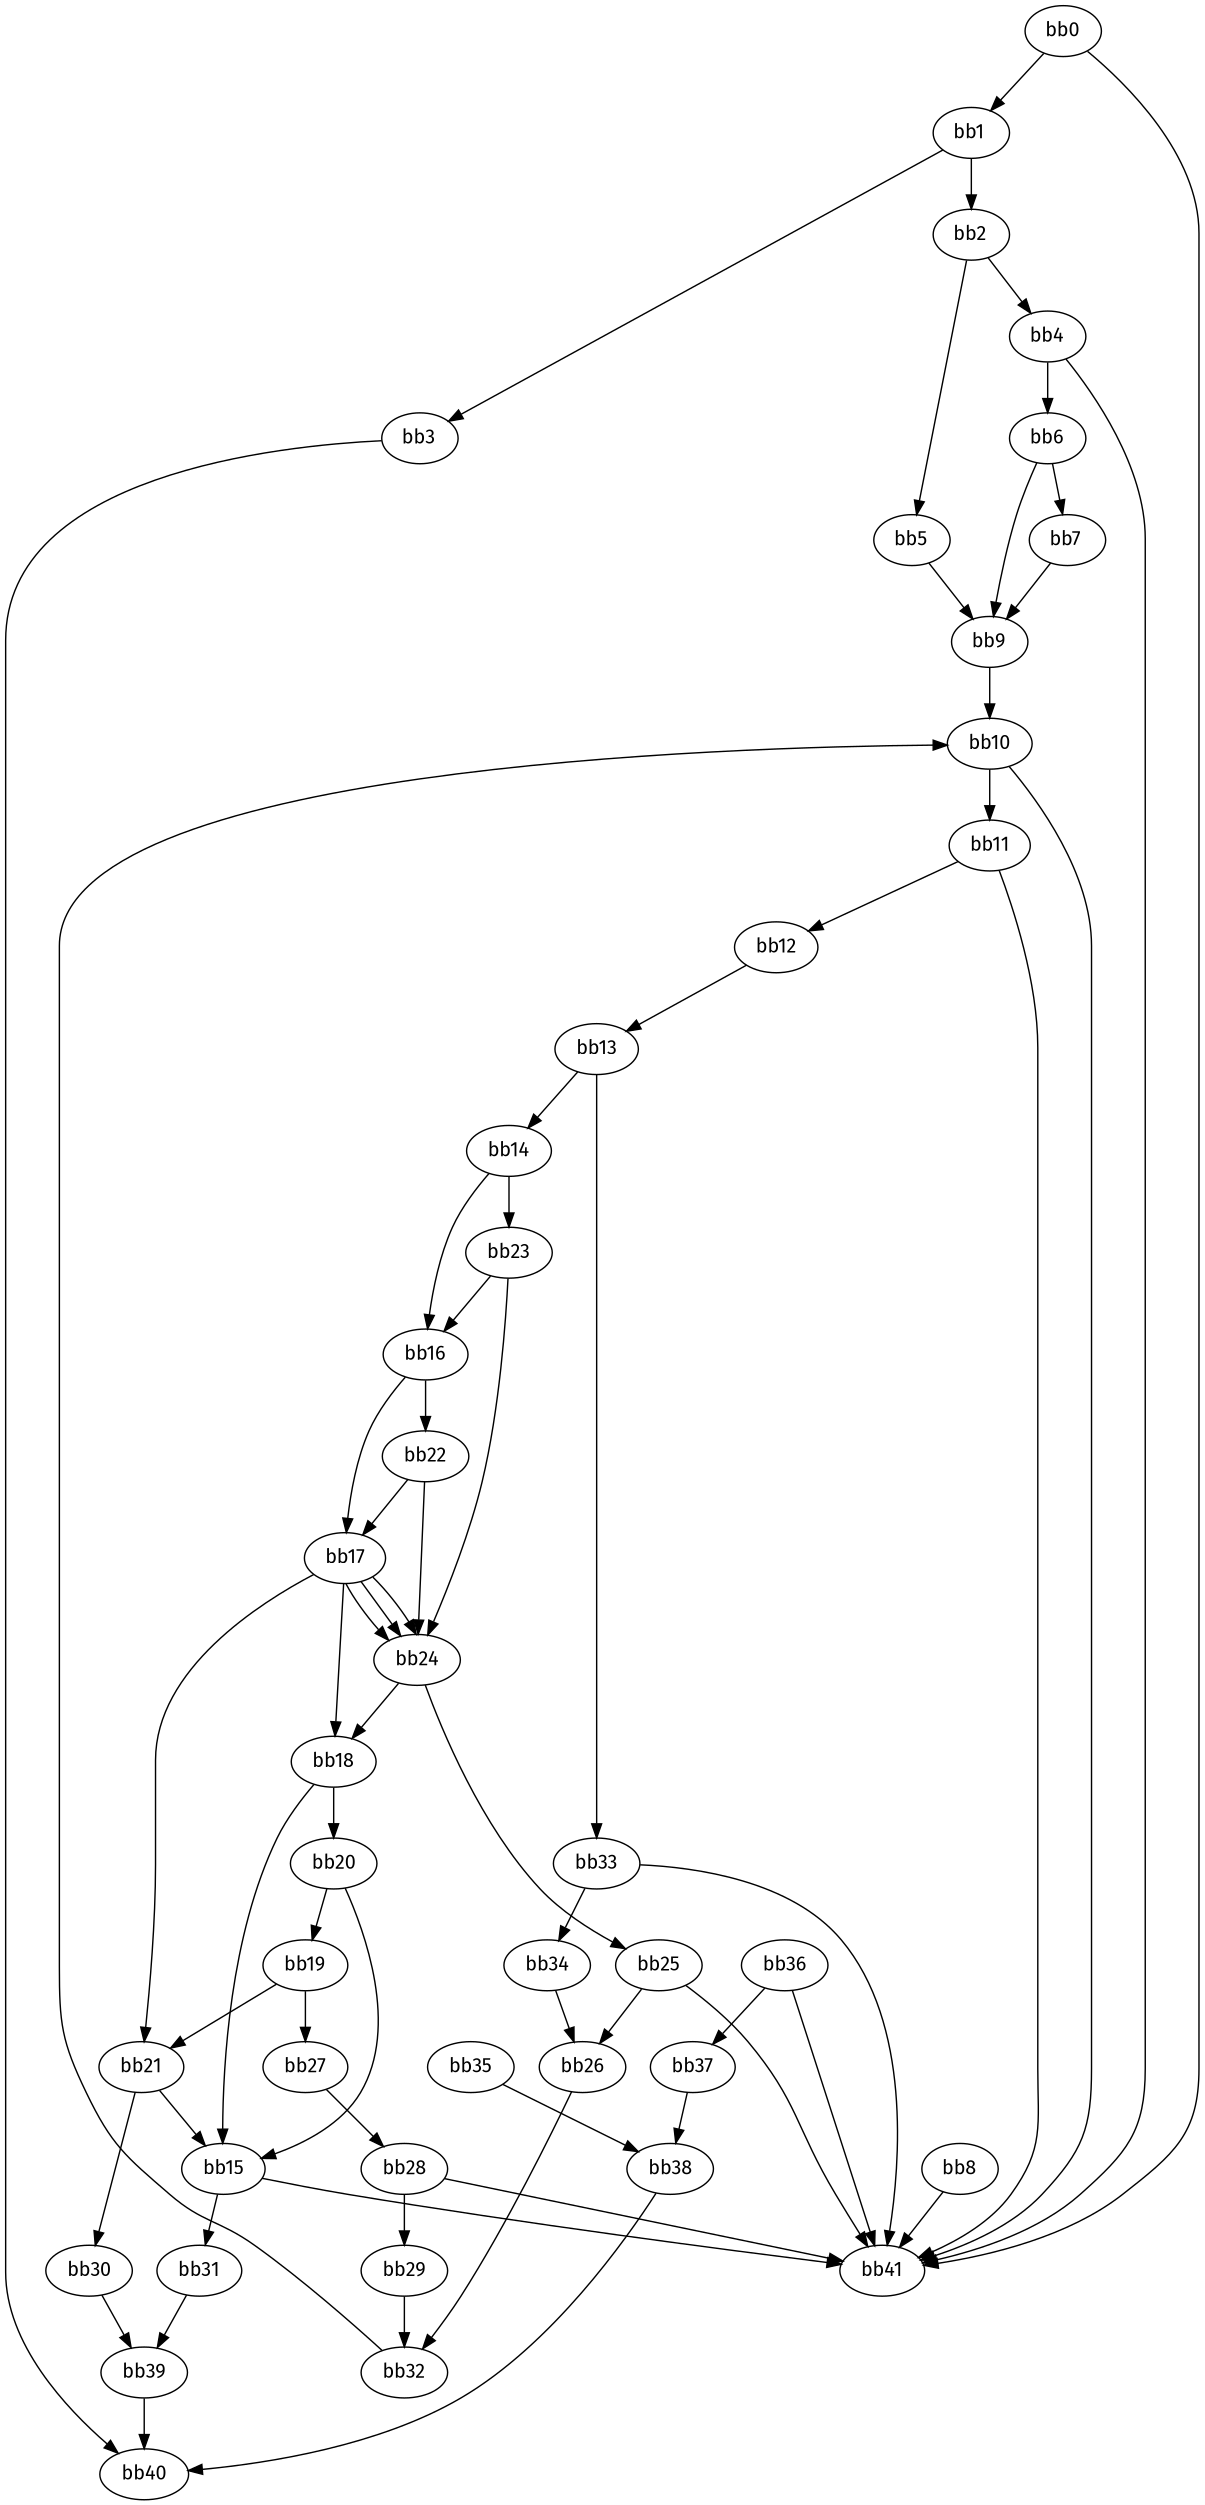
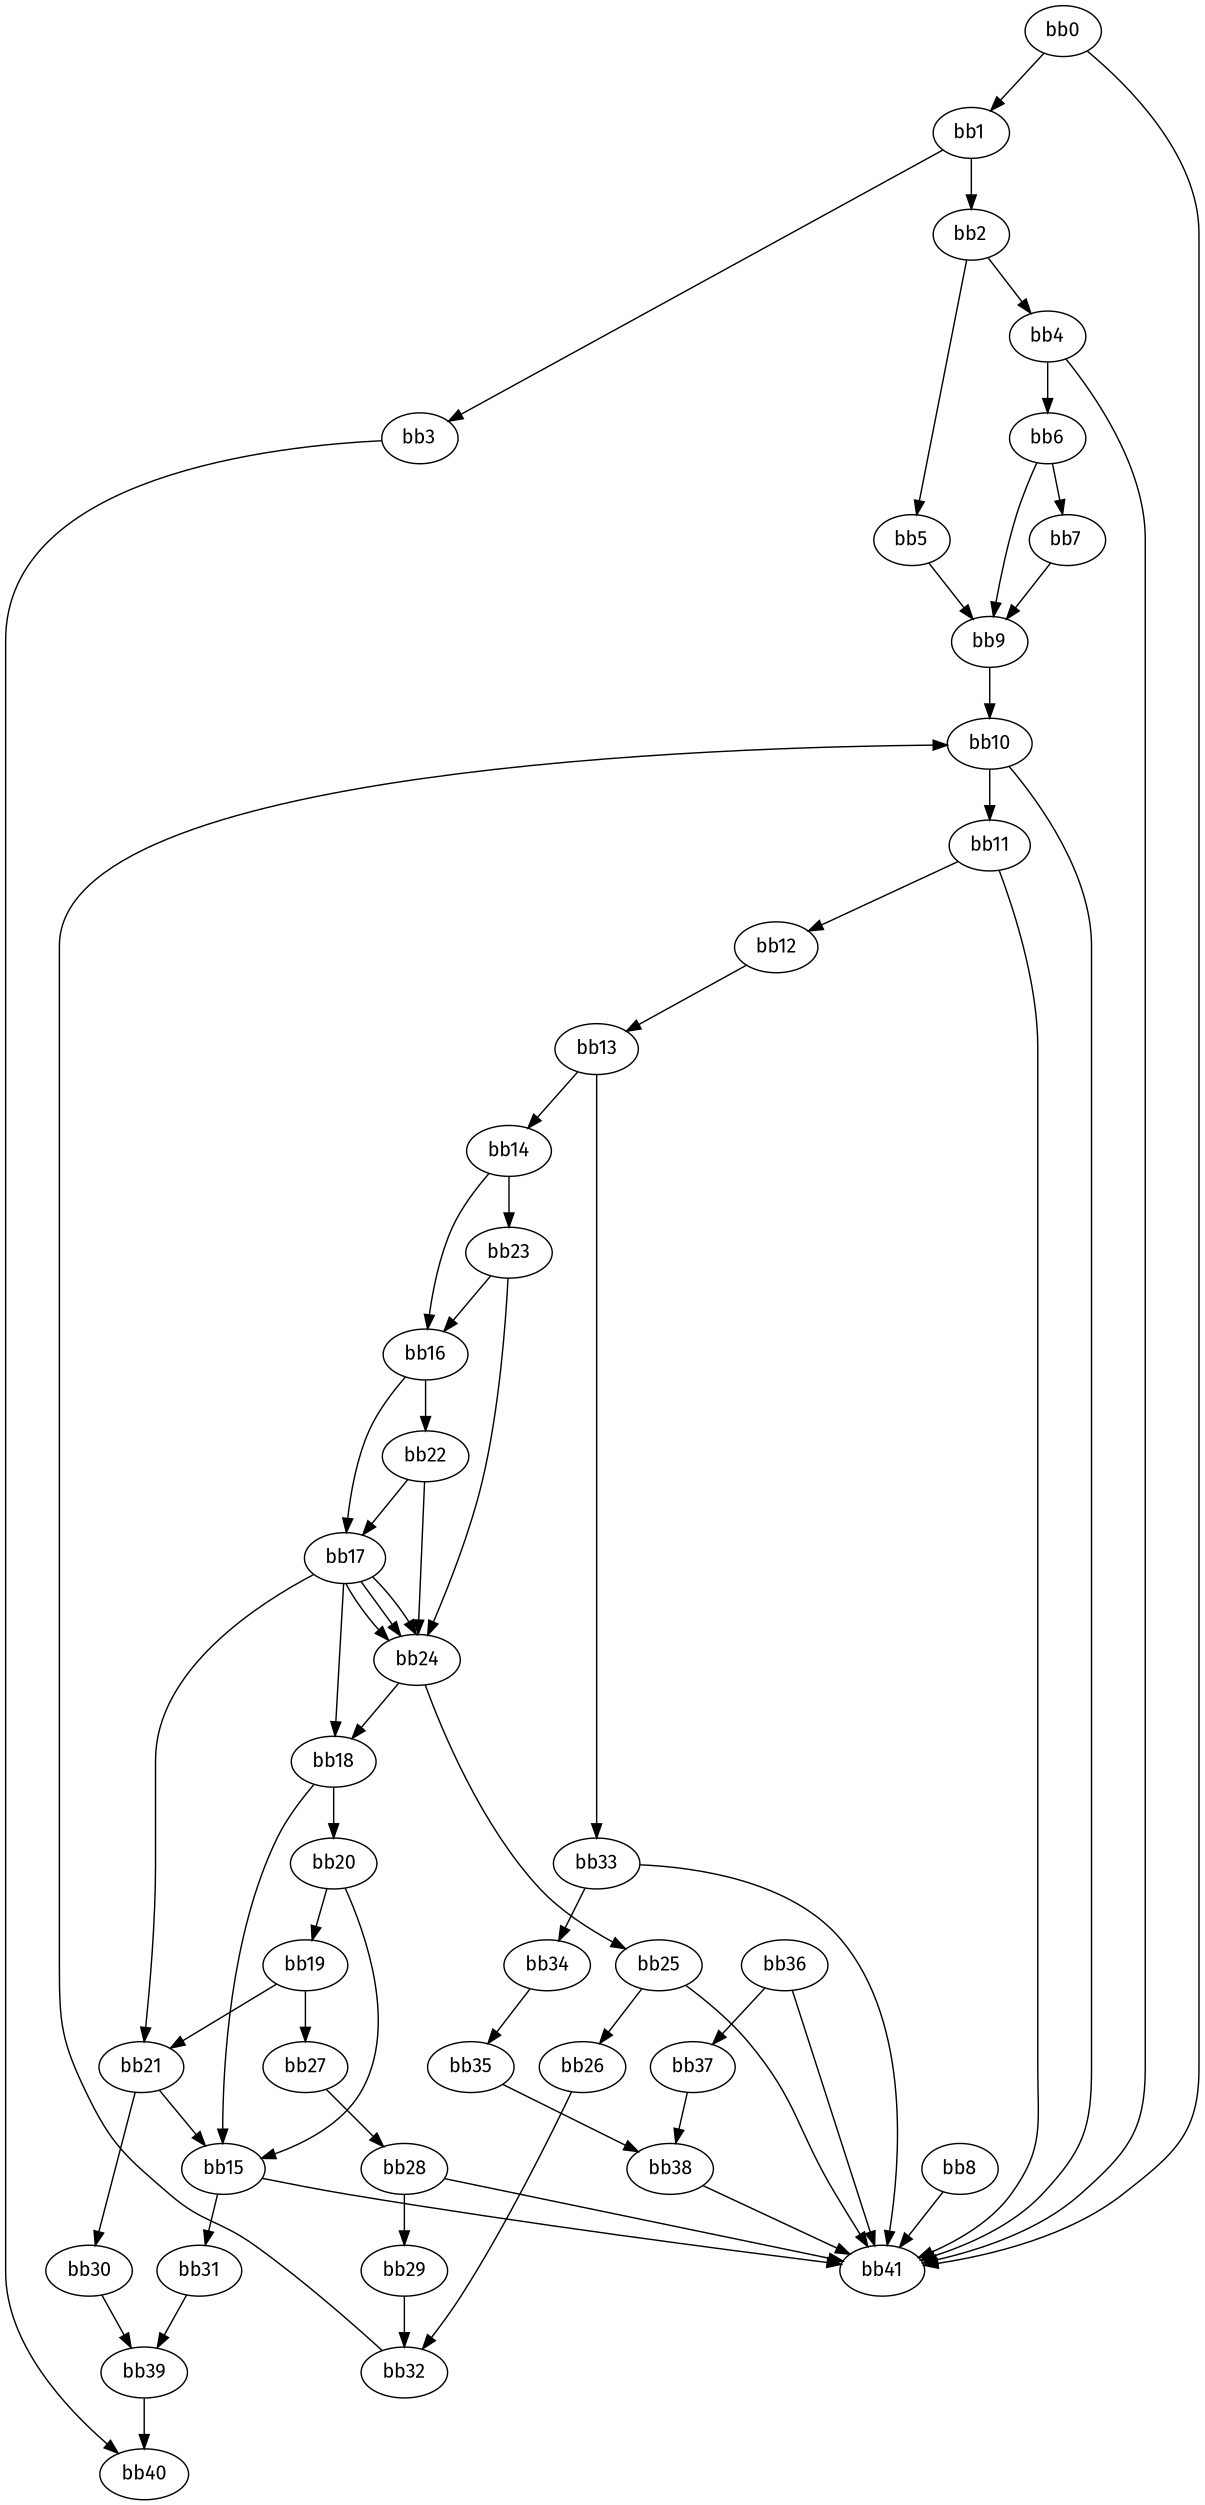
(562, 2010) -> (513, 2011)
(467, 2394) -> (770, 2217)
